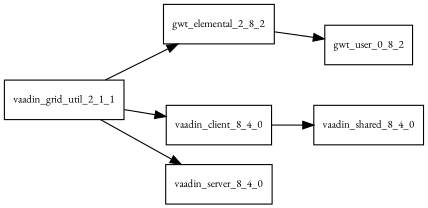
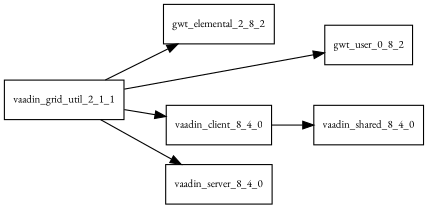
(294, 35) -> (219, 72)
